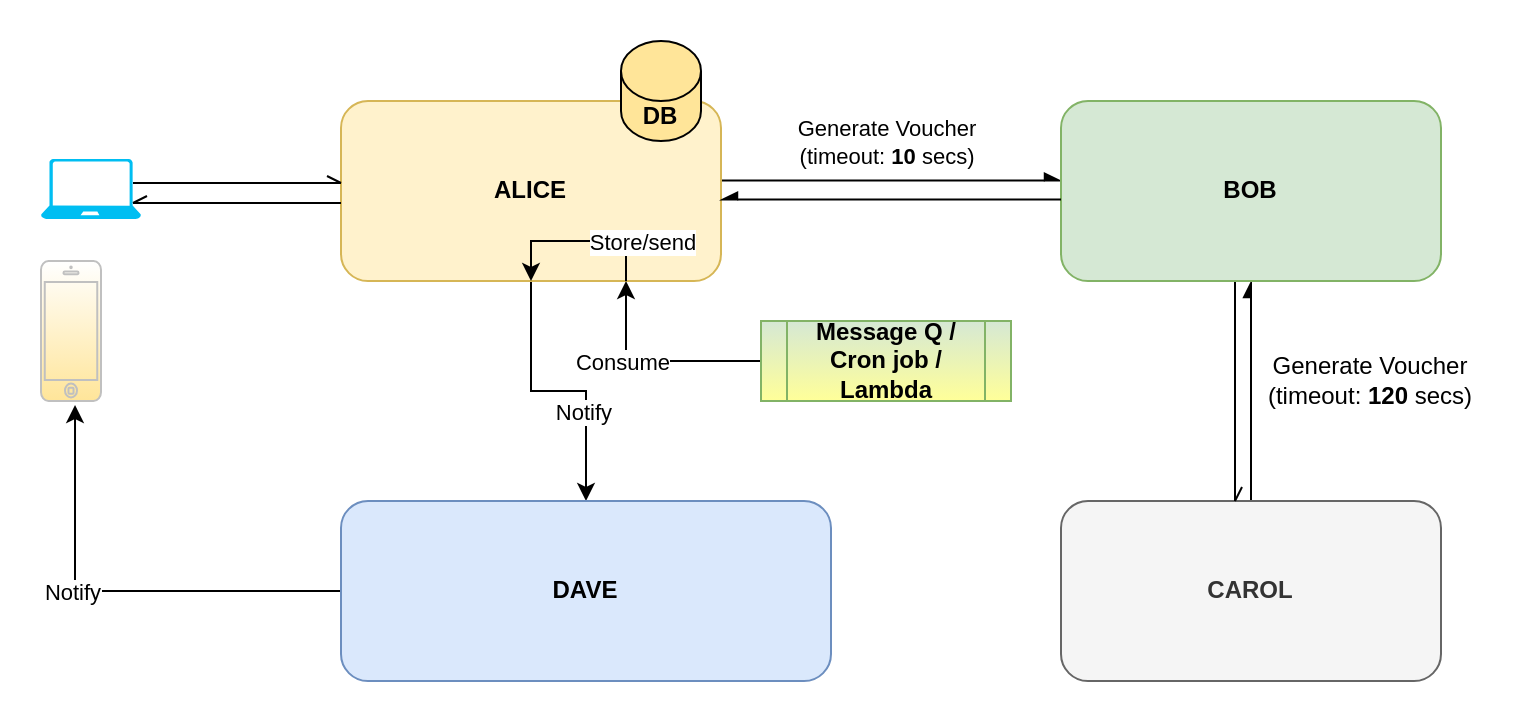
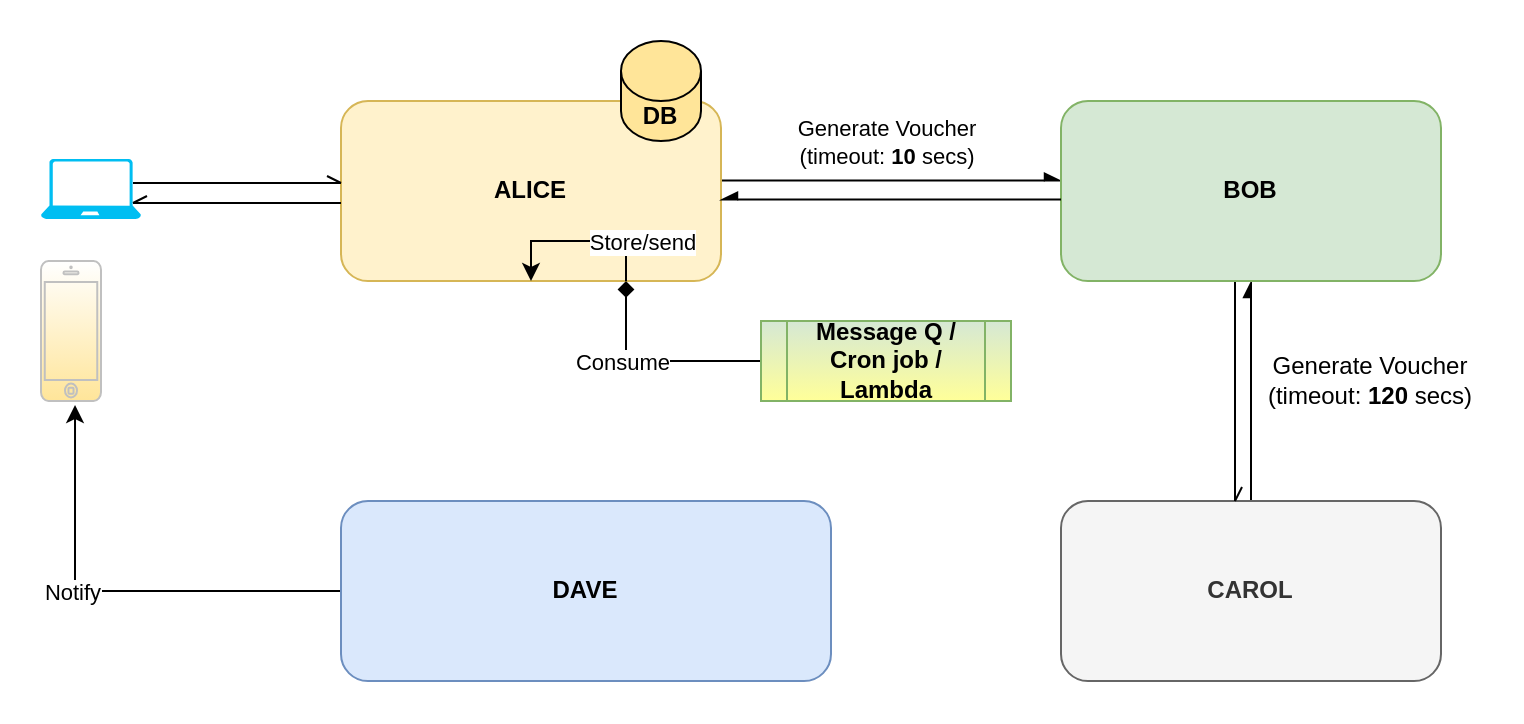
(626, 296) -> (626, 297)
(552, 391) -> none
